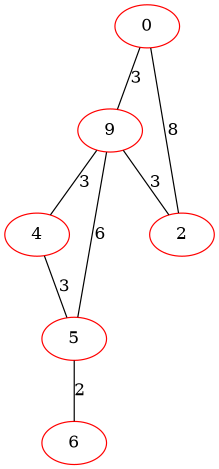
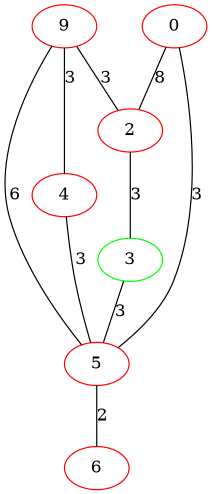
(129, 78) -> (190, 209)
none -> (130, 260)
